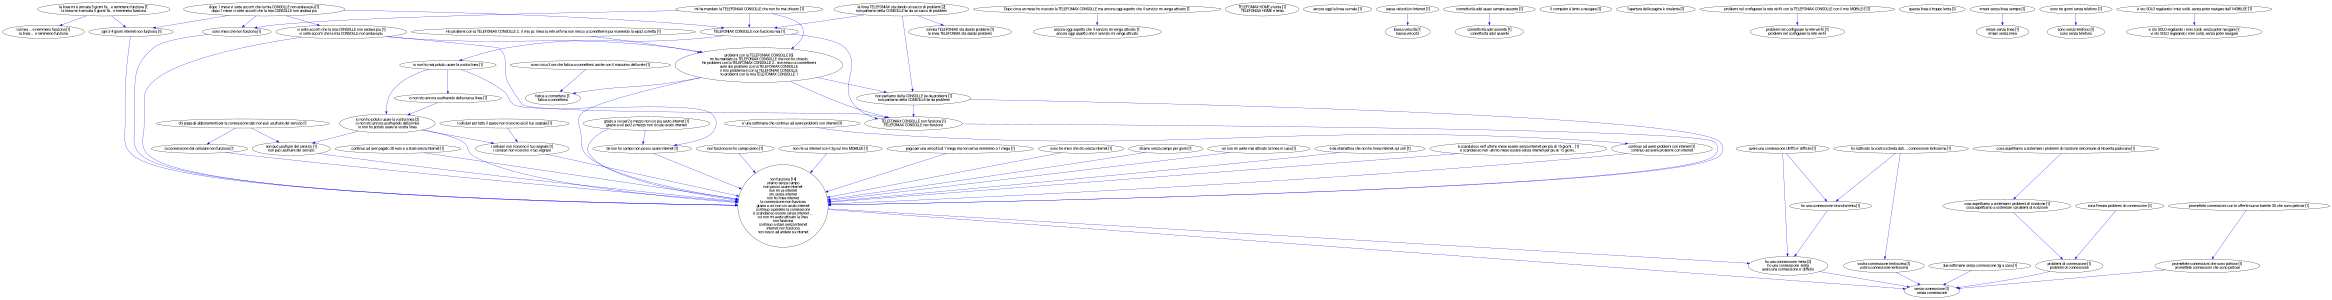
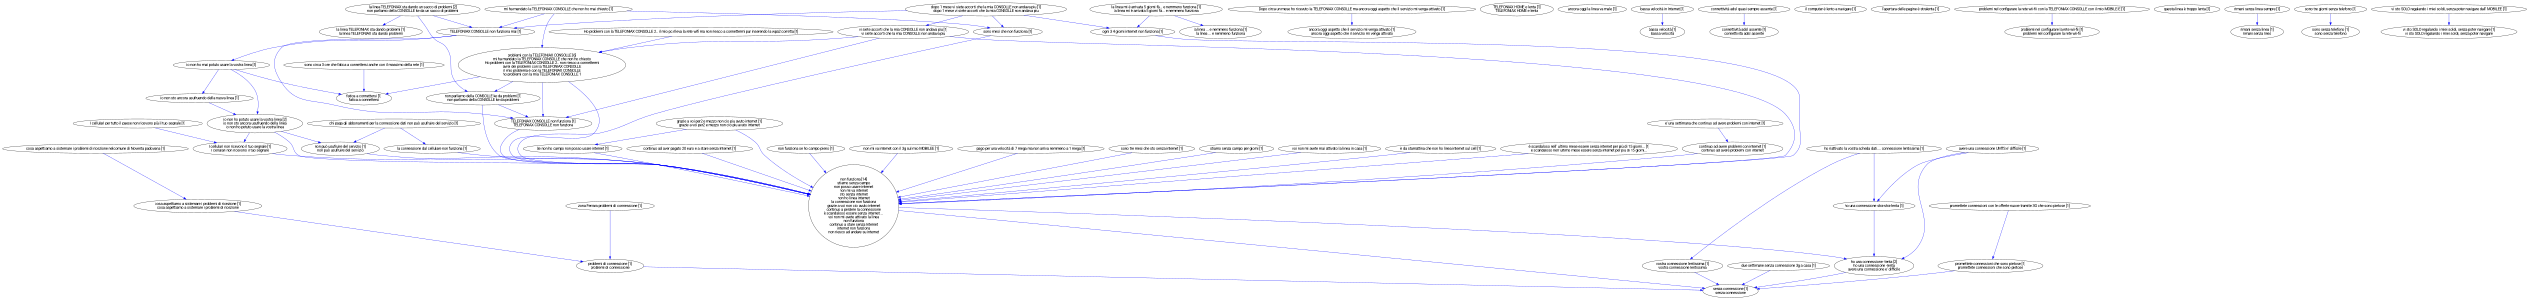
(610, 107) -> (286, 84)
